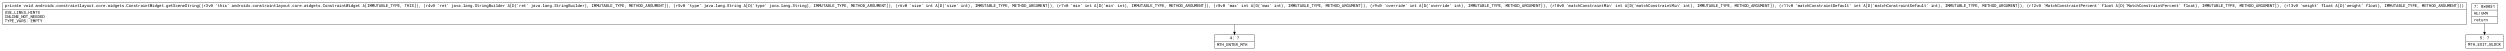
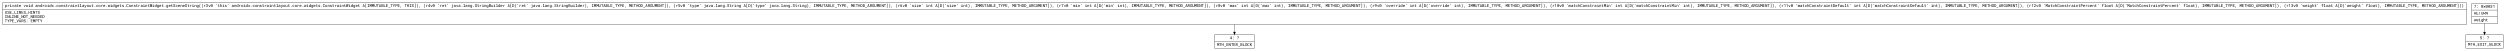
(2481, 20) -> (2481, 20)
(1232, 45) -> (1234, 45)
